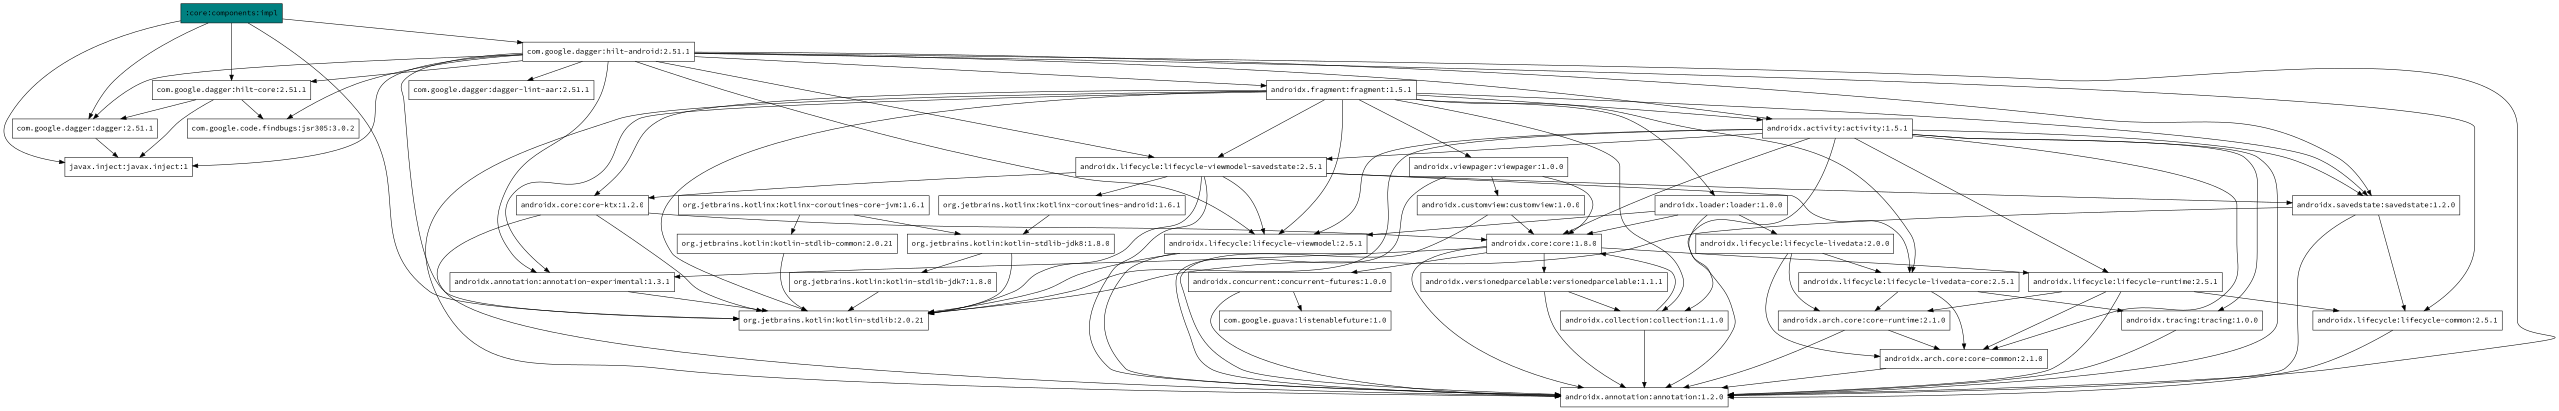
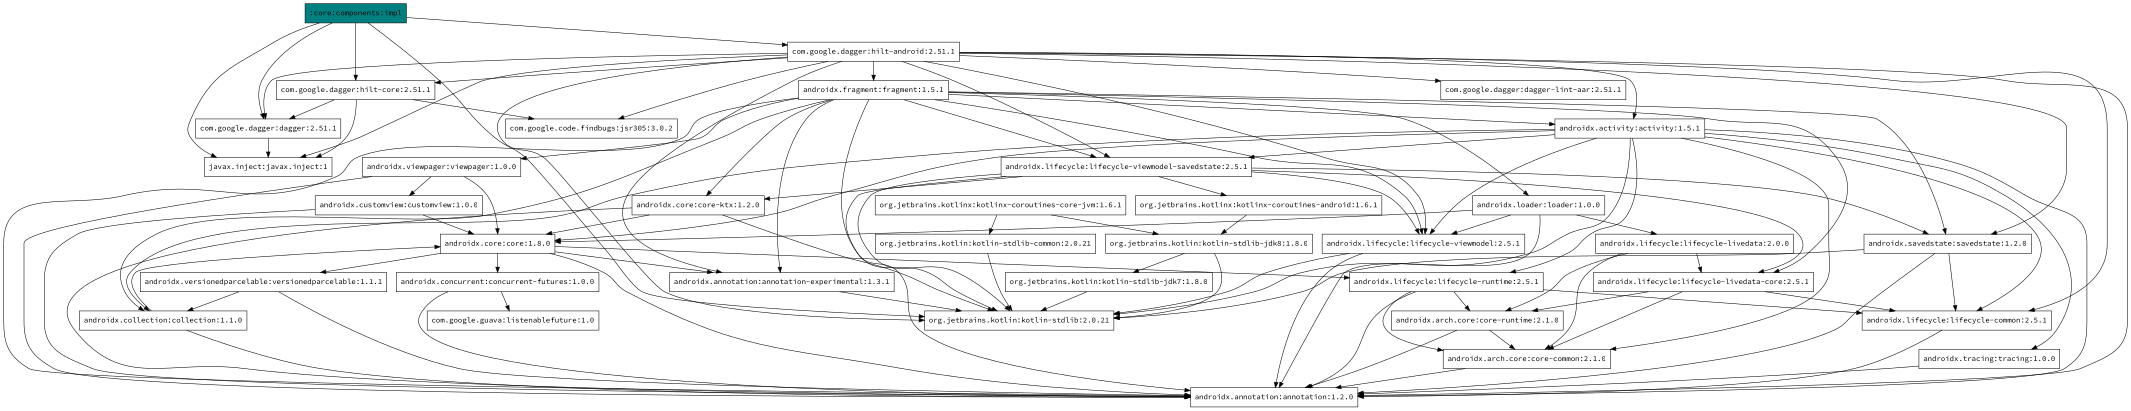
(2140, 139) -> (1917, 176)
(2048, 301) -> (1827, 301)
